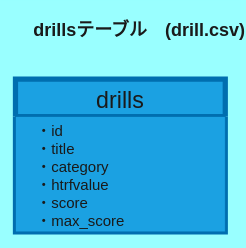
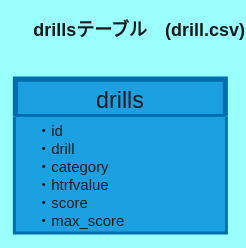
(33, 131) -> (33, 131)
